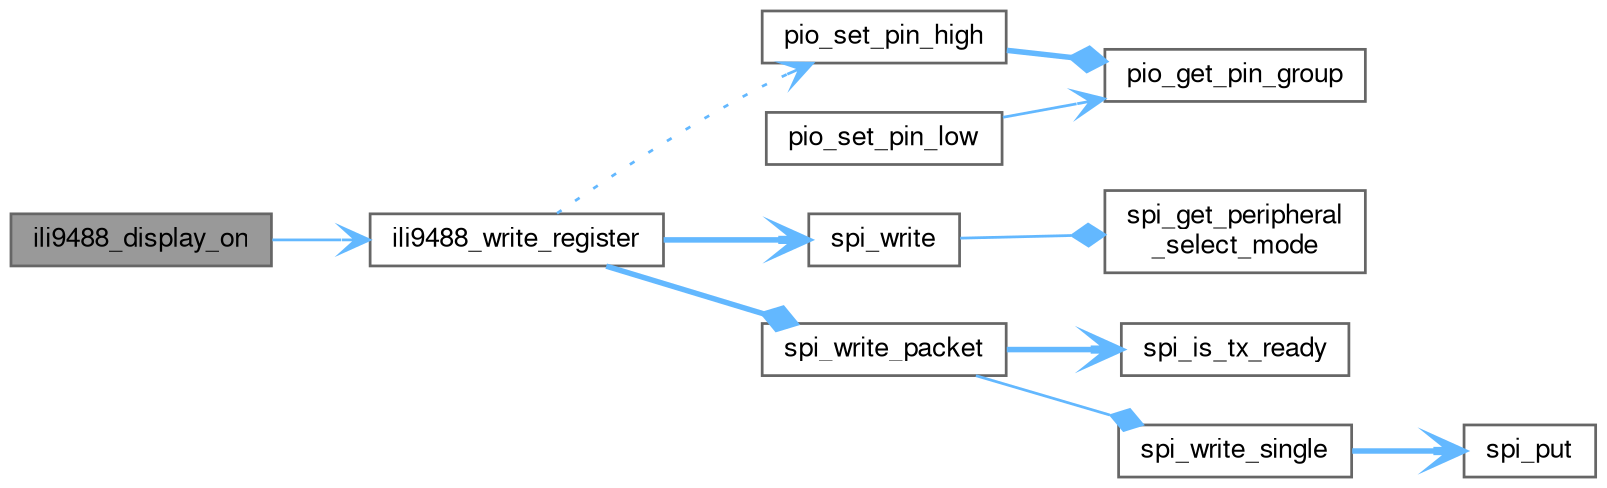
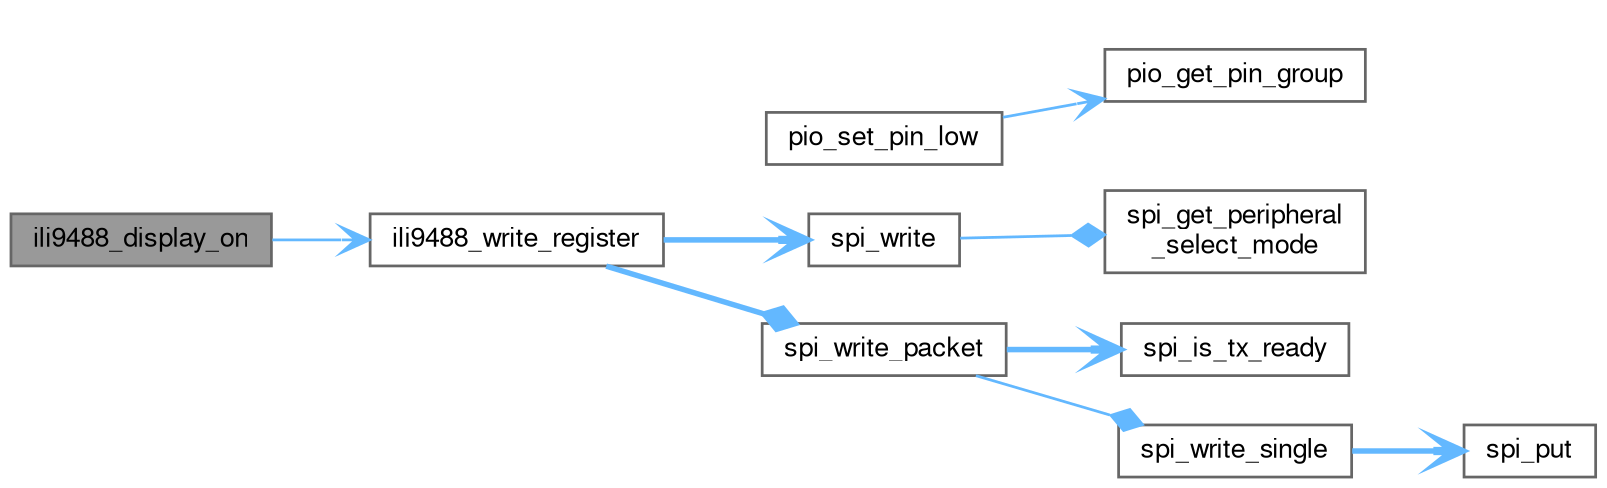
(884, 37) -> none
